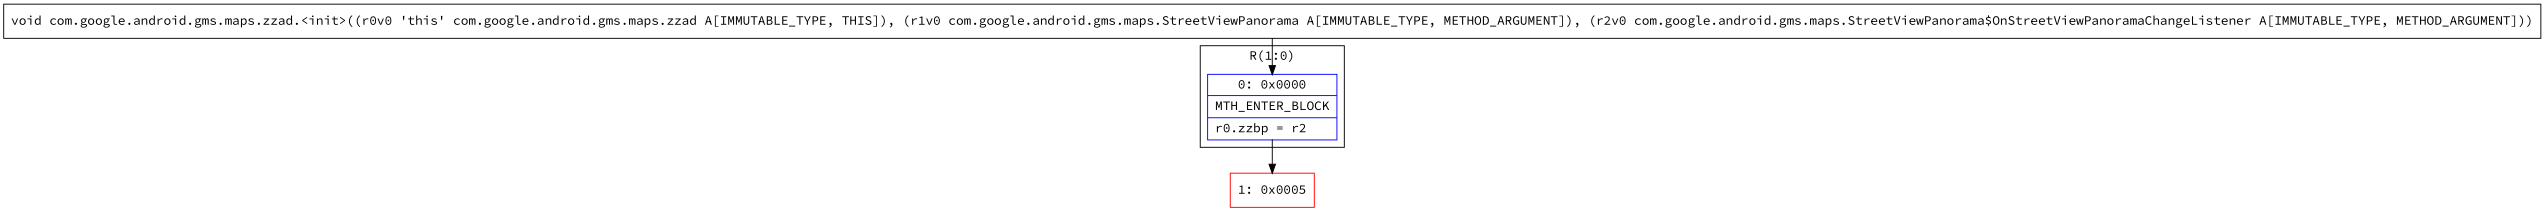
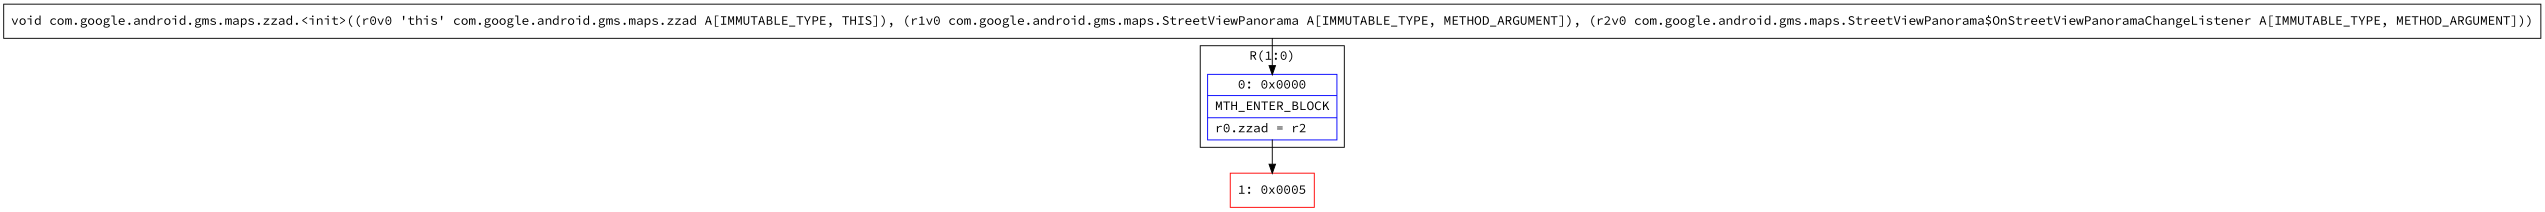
(1261, 128) -> (1261, 128)
